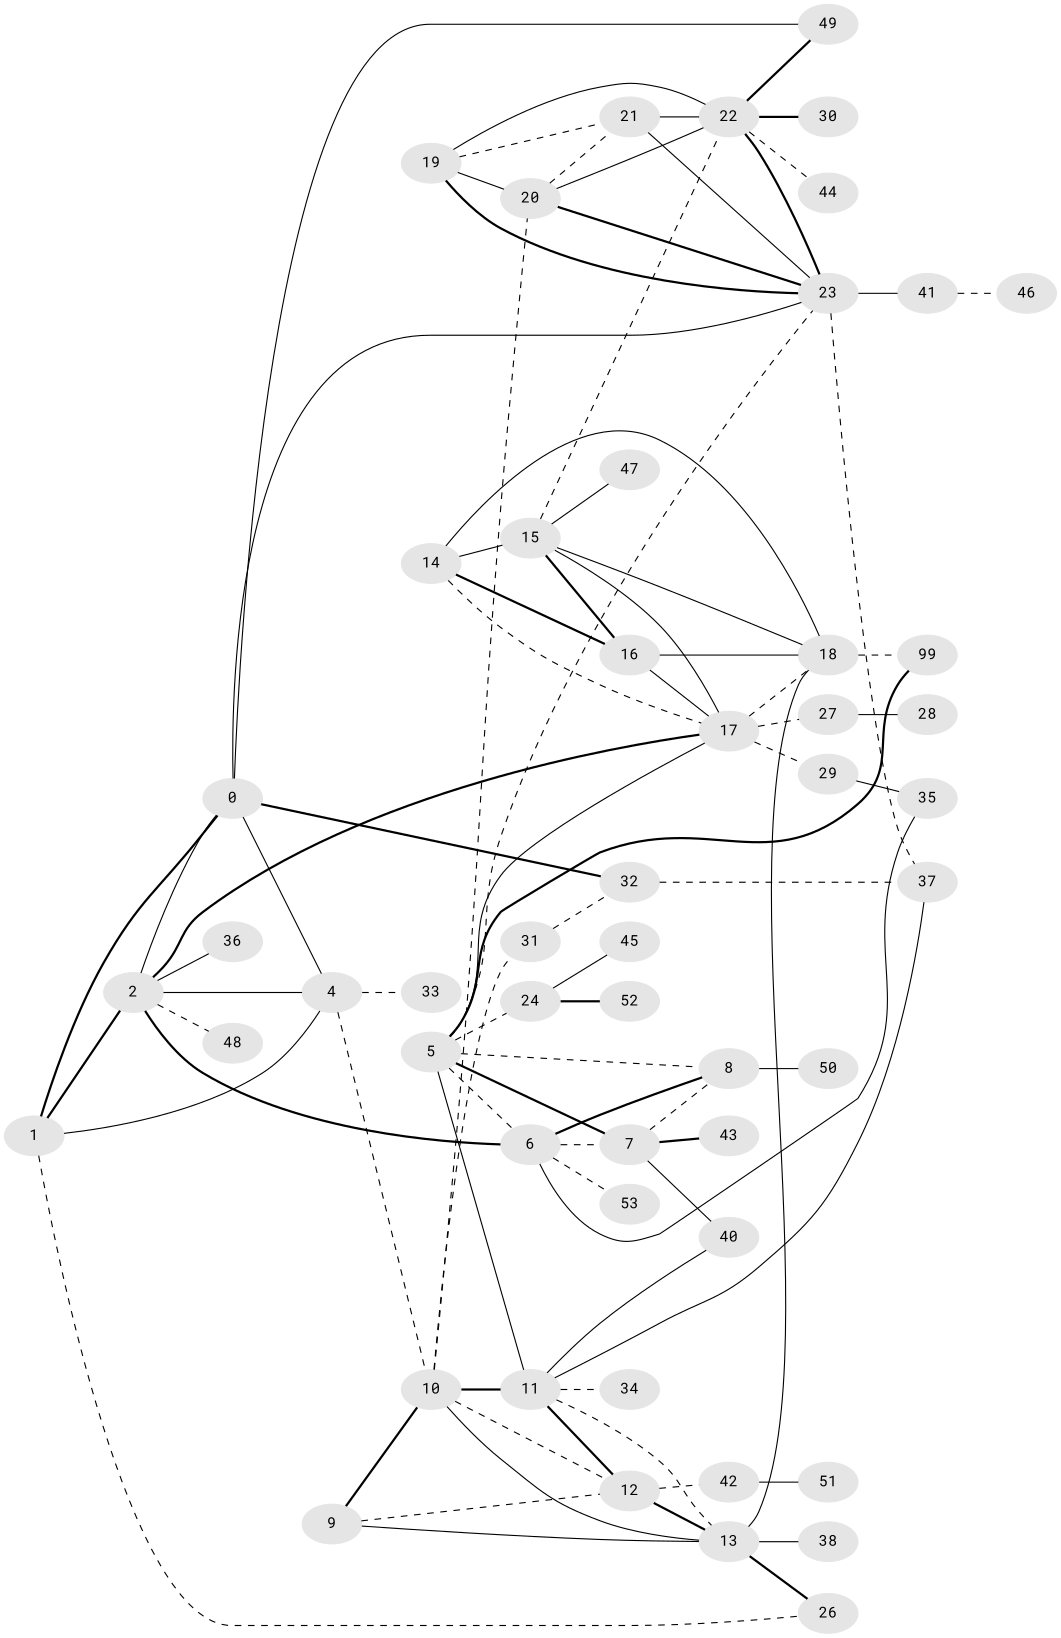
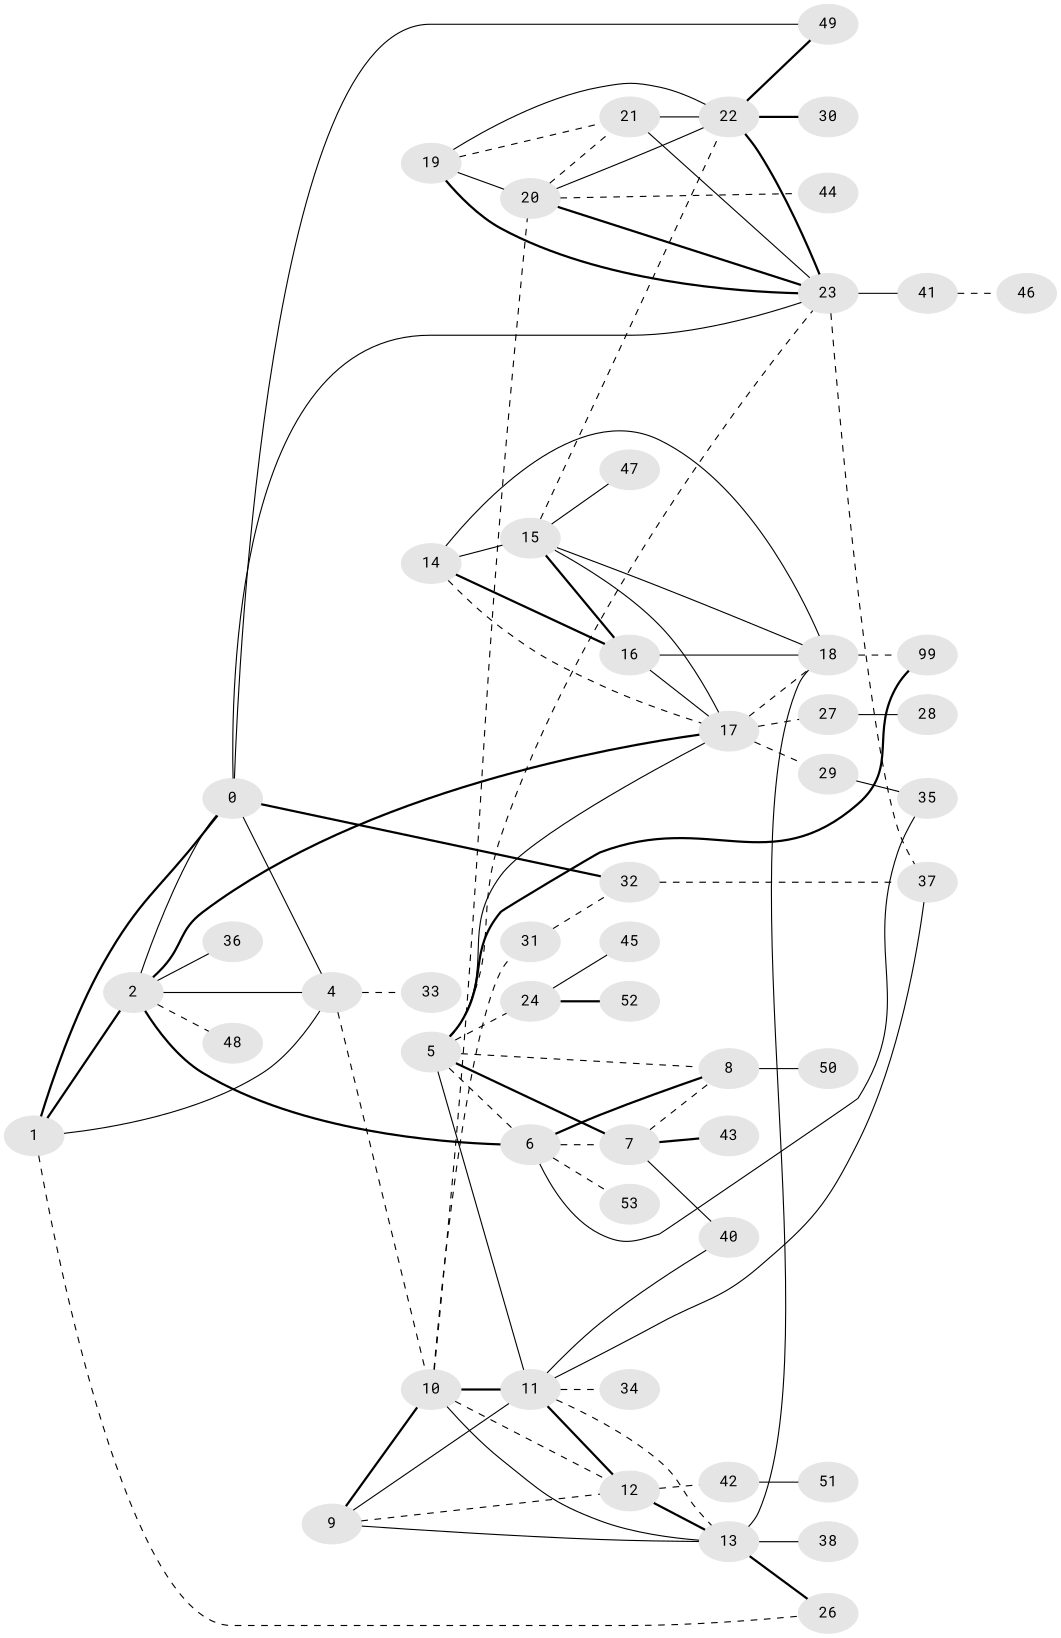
(779, 155) -> (679, 196)
none -> (431, 1457)
